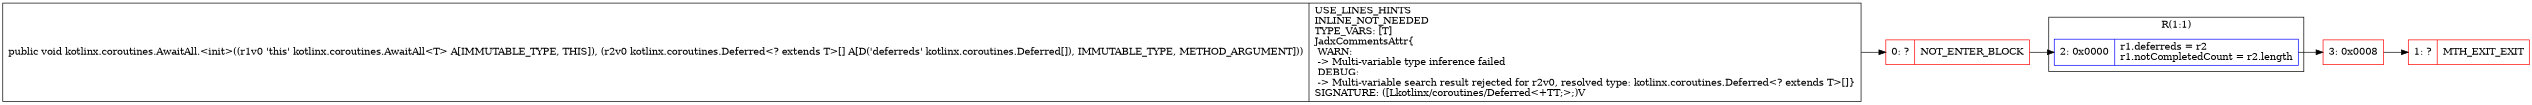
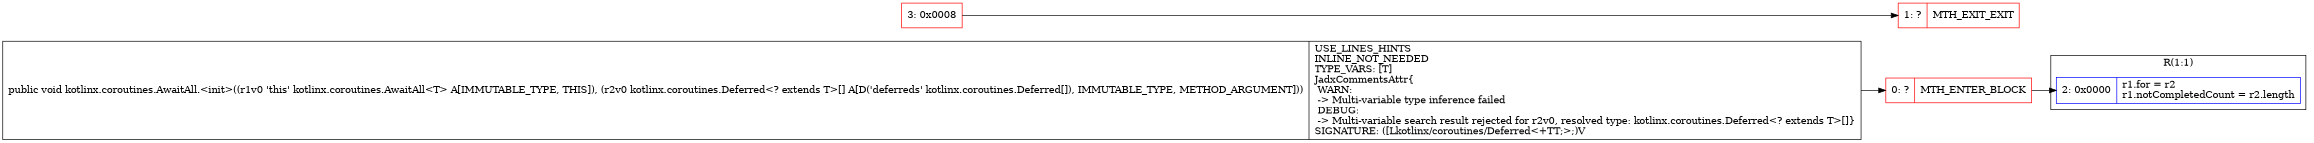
(2164, 47) -> (2149, 85)
(1972, 52) -> (1973, 90)
(2308, 52) -> none
